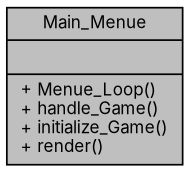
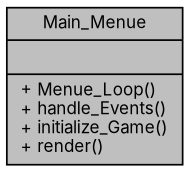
(90, 109) -> (94, 109)
